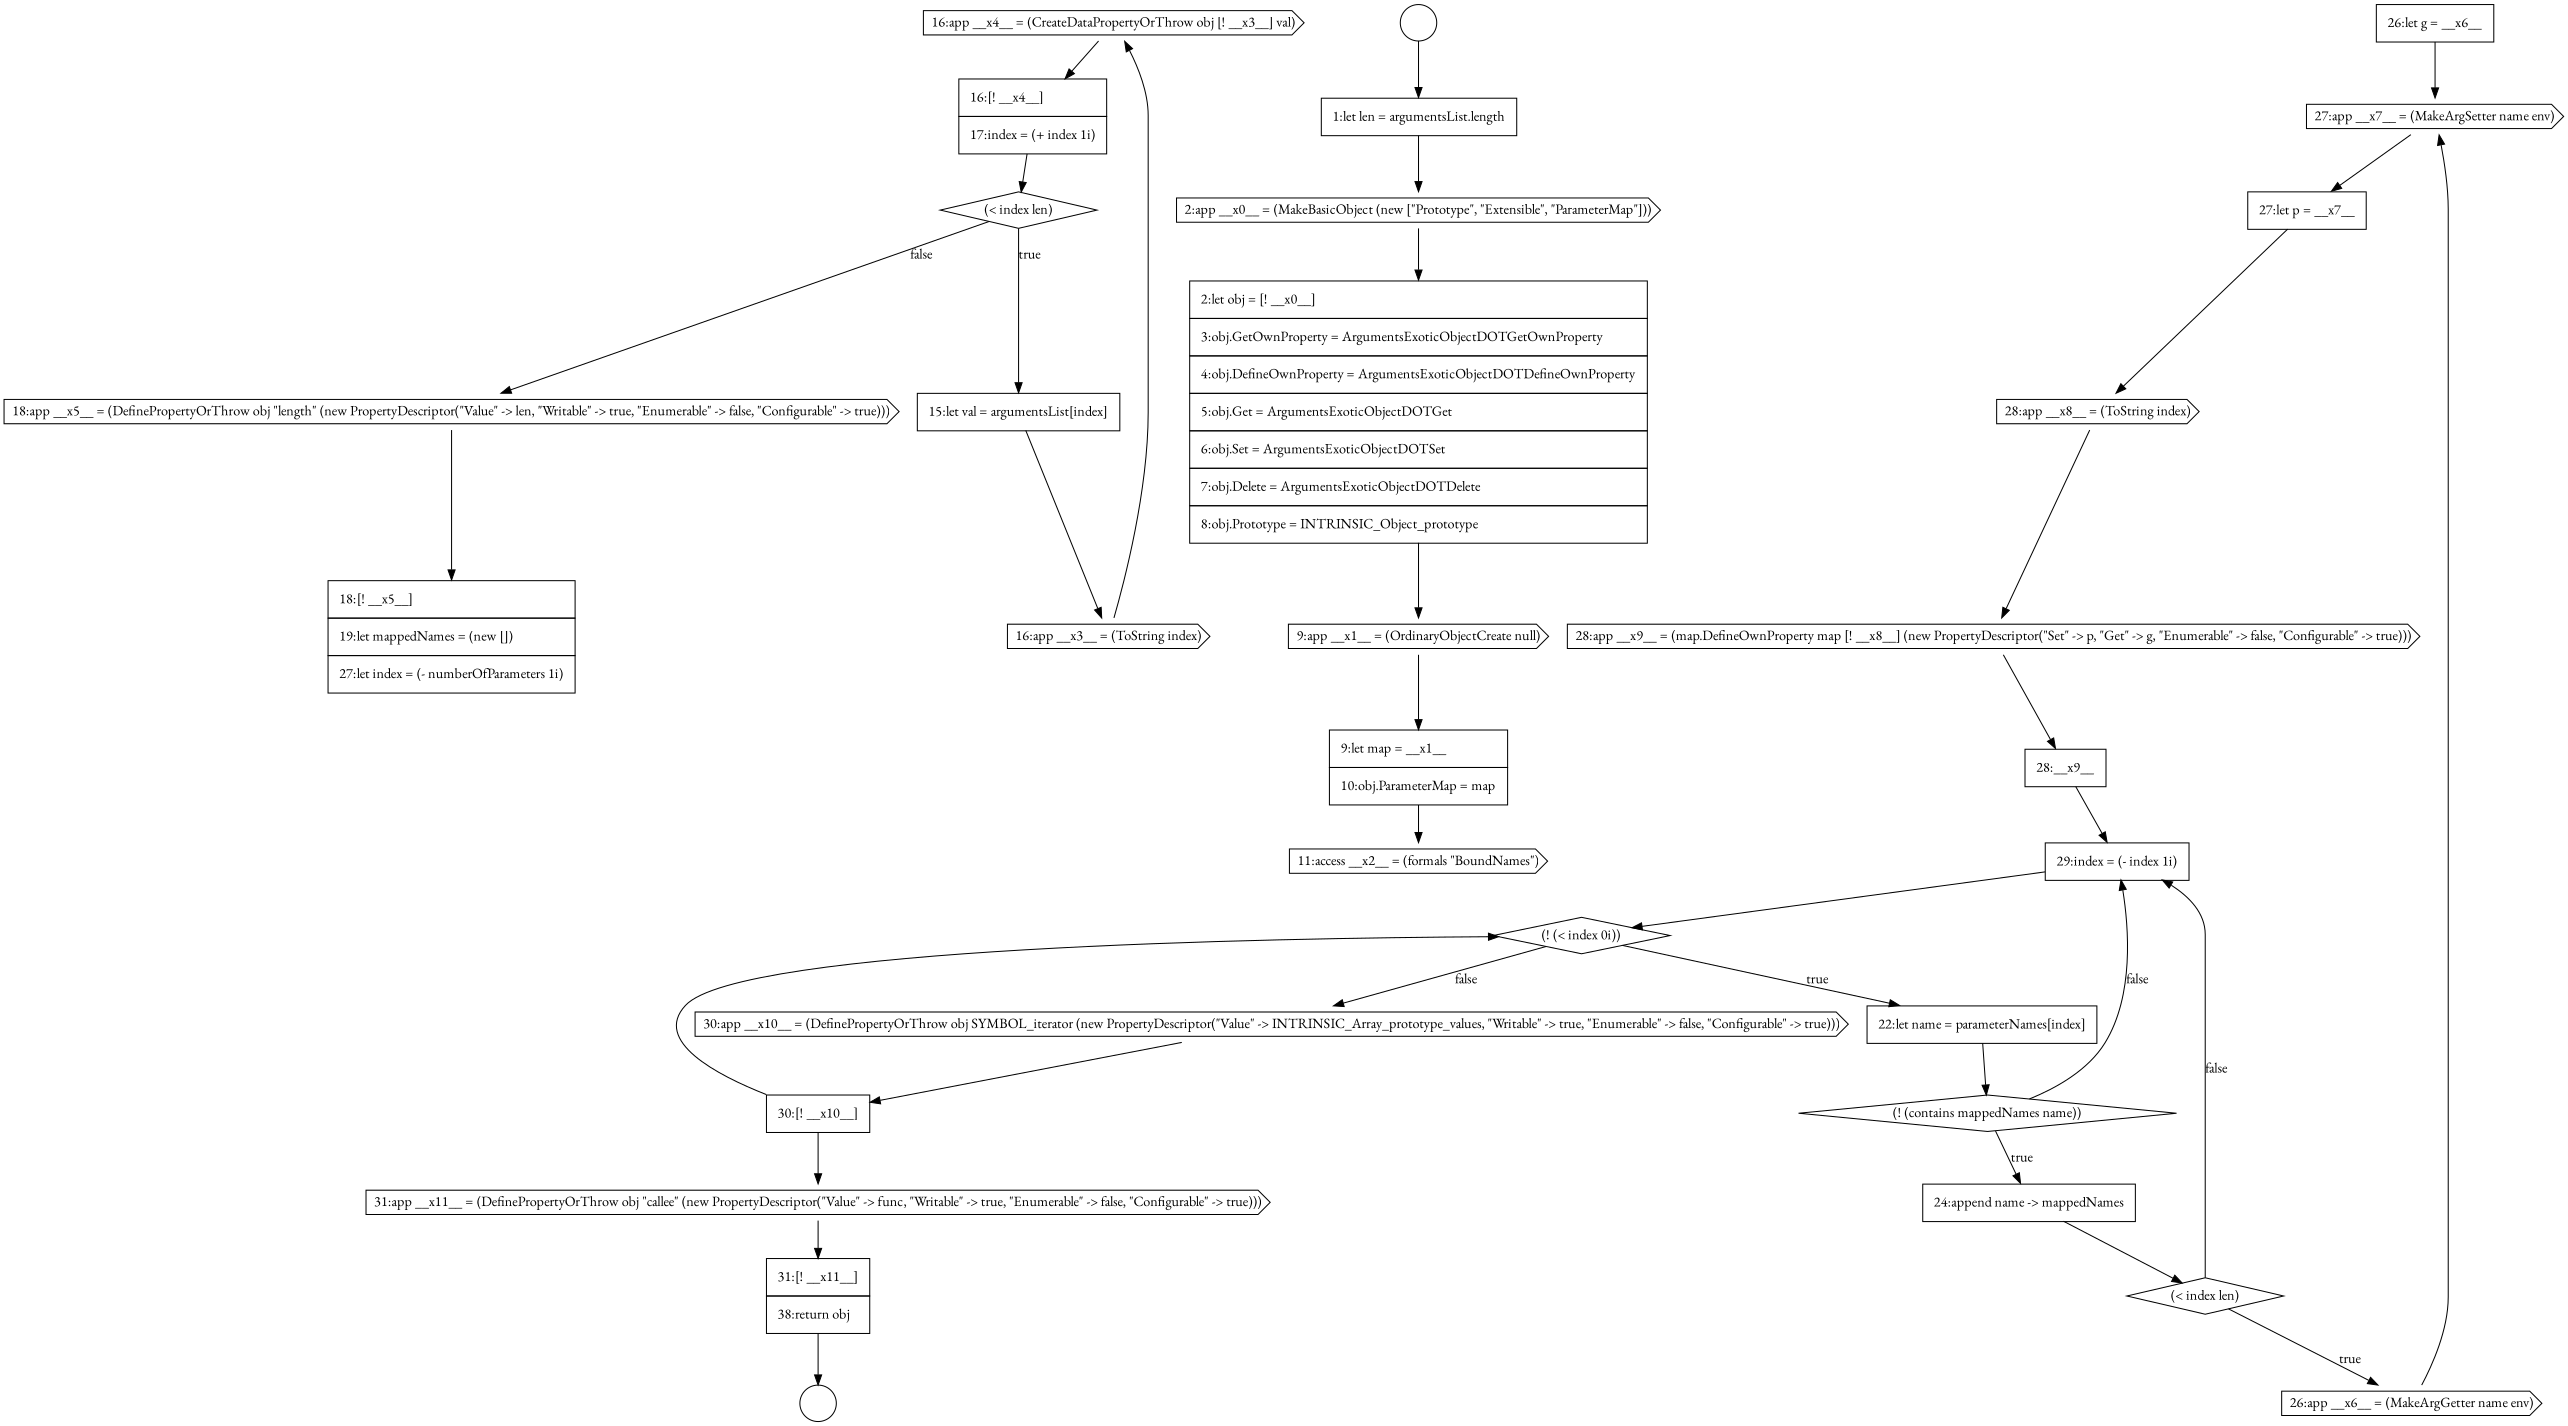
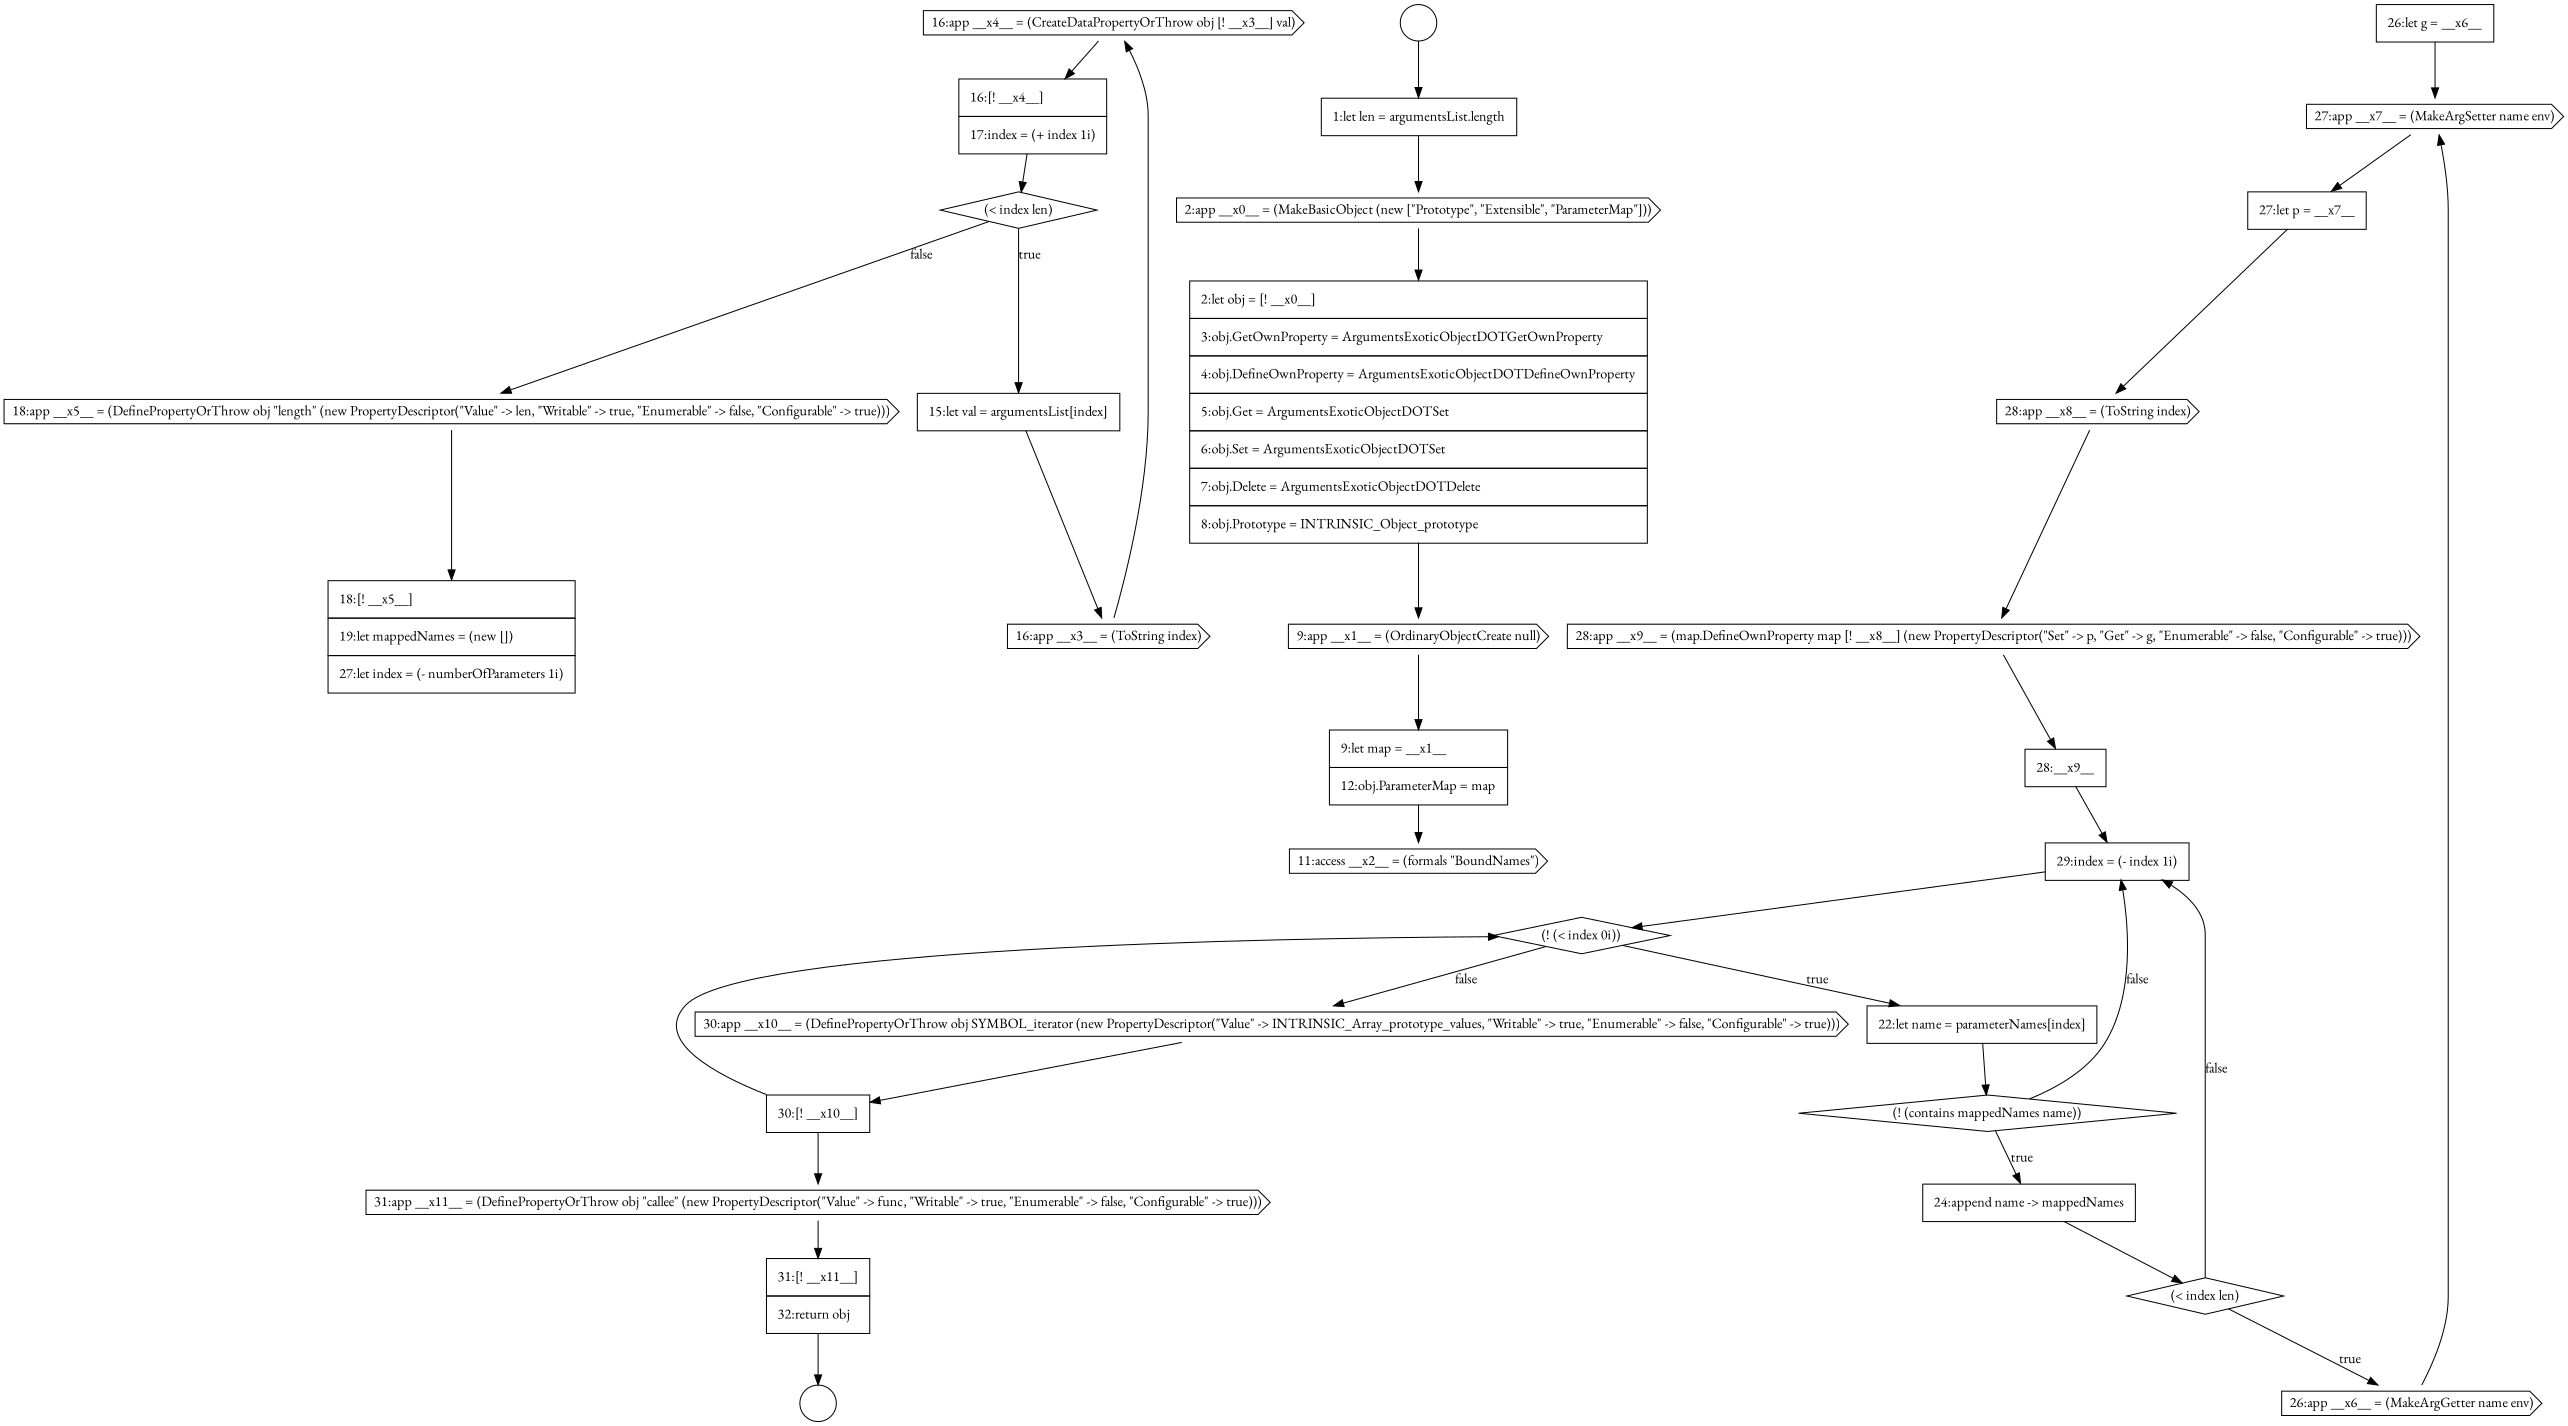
(1327, 412) -> (1325, 412)
(1419, 786) -> (1419, 786)
(814, 1314) -> (814, 1314)
